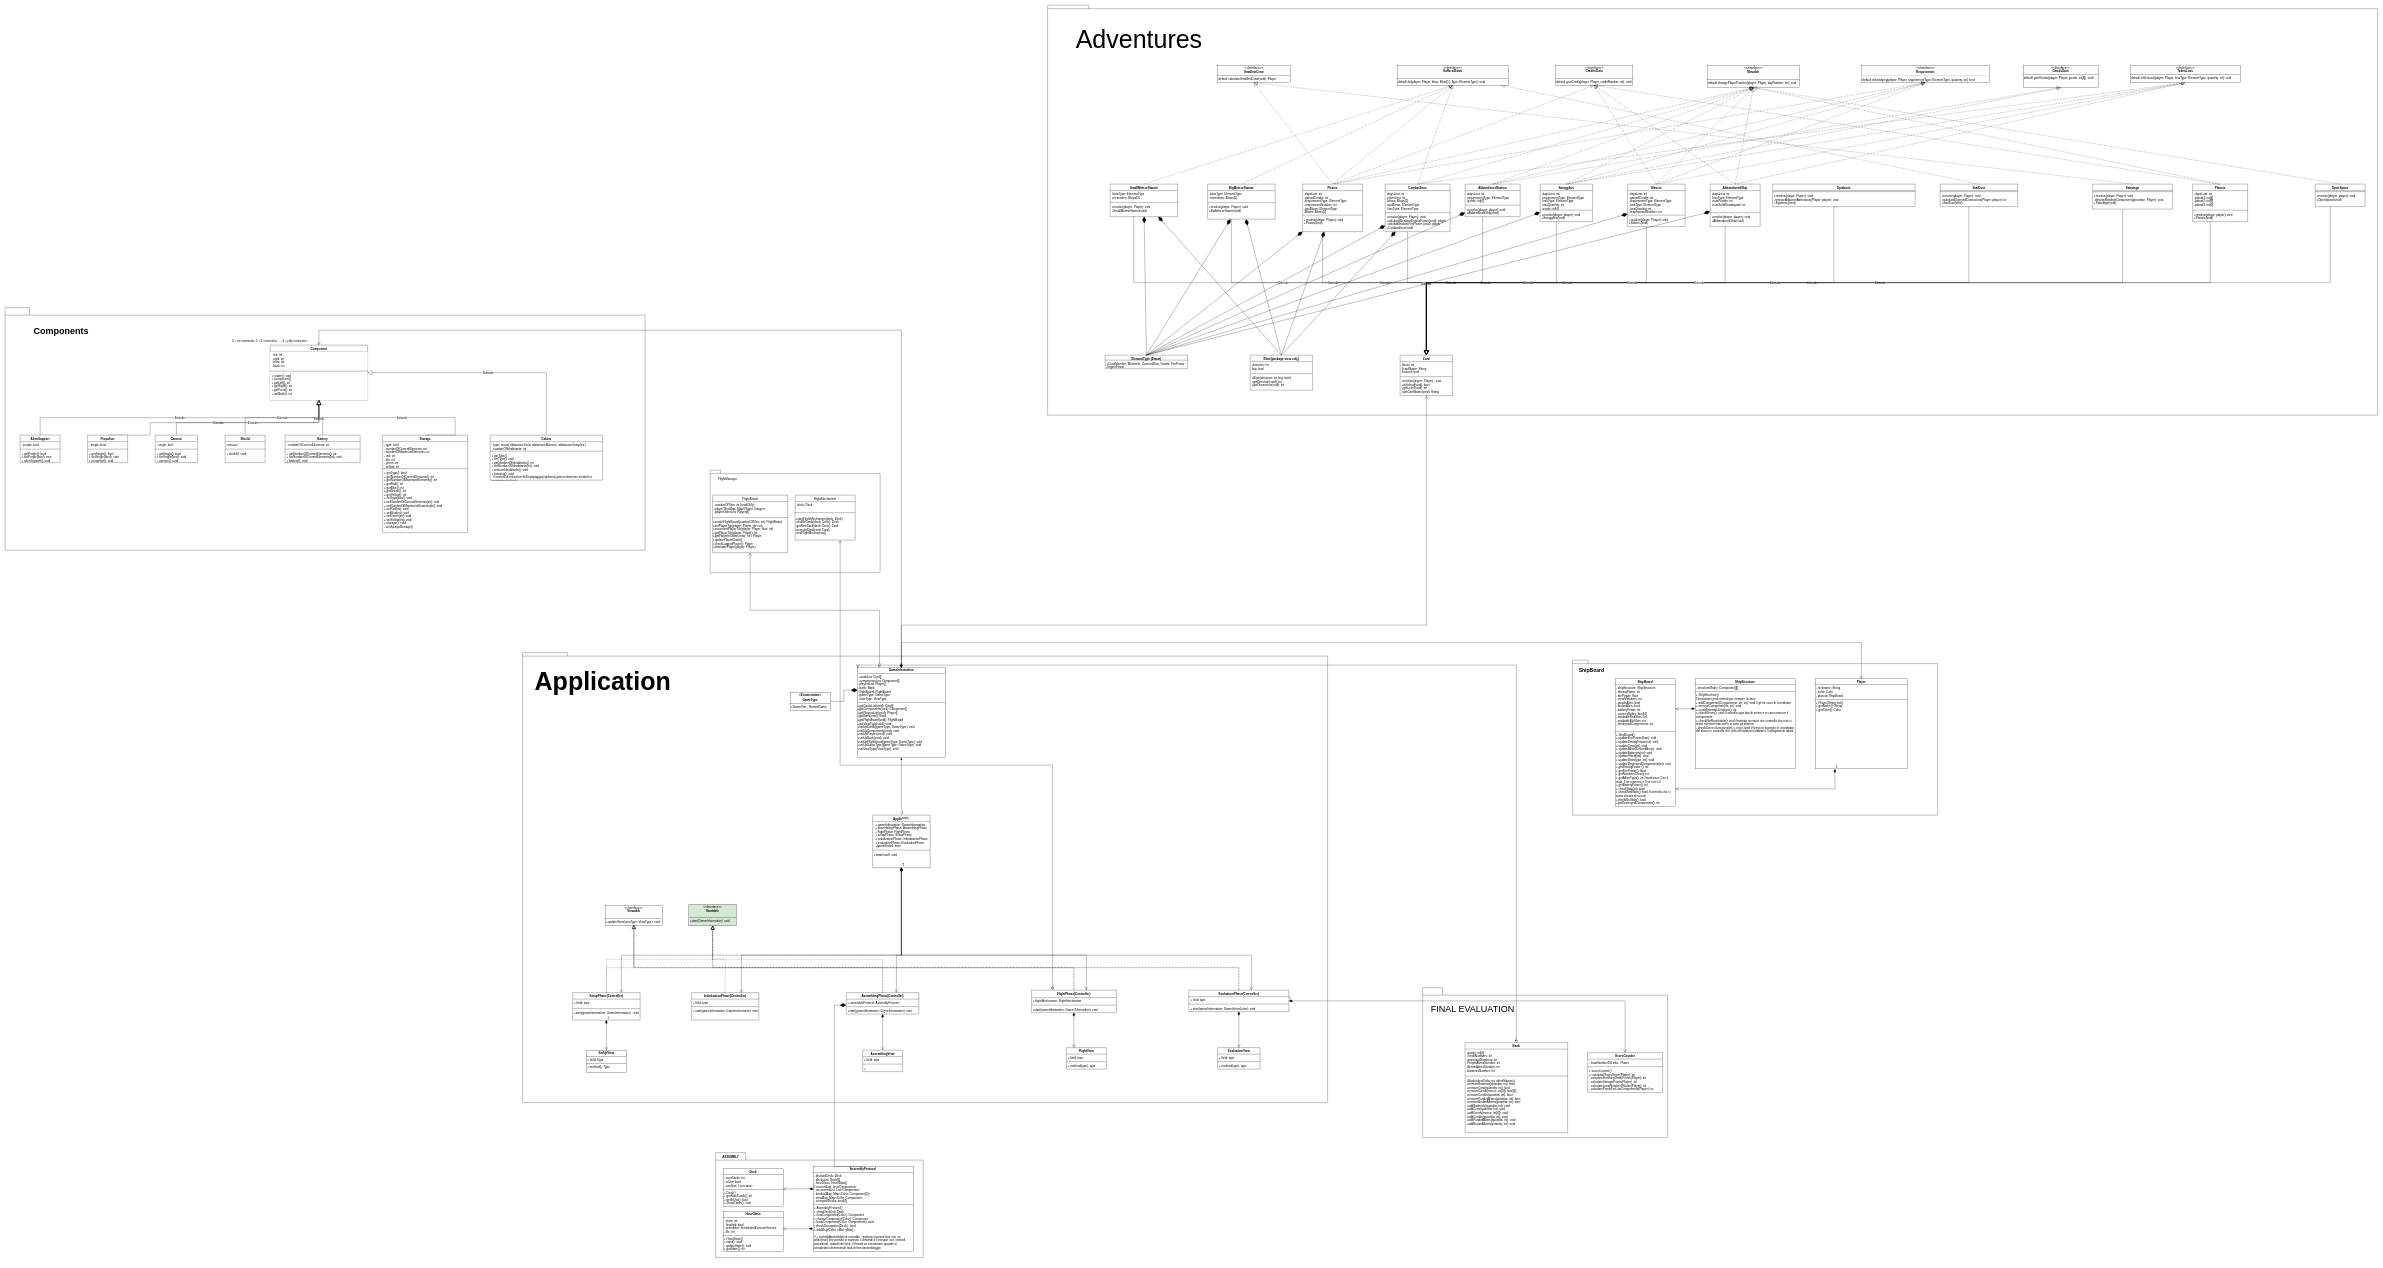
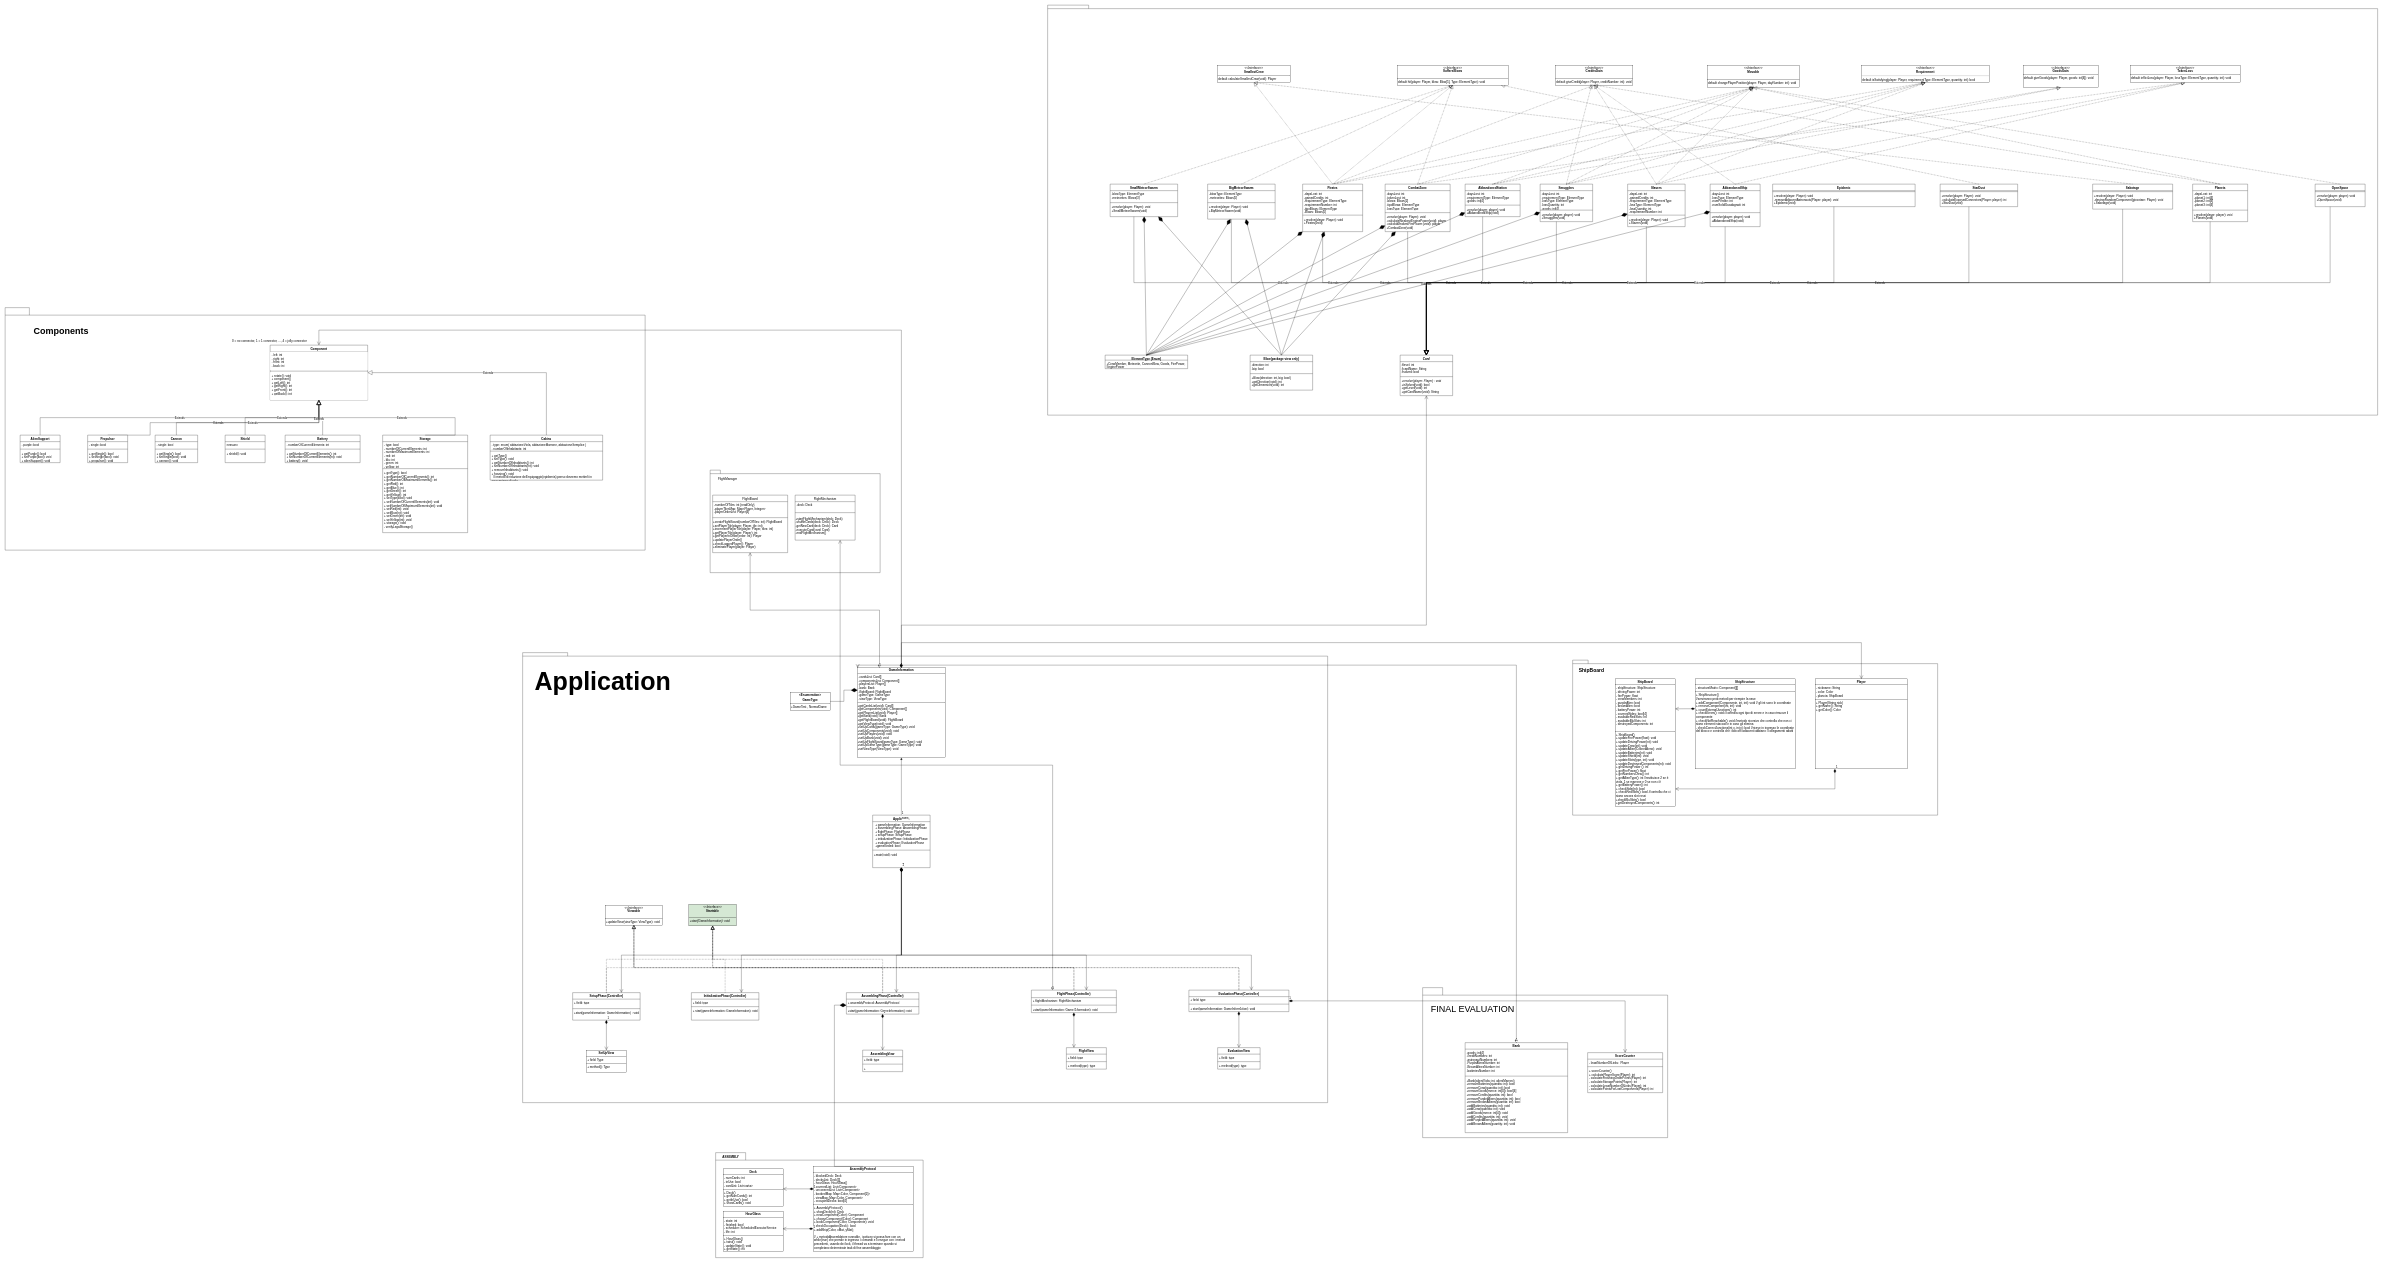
(1139, 39) -> none
(2051, 105) -> (1578, 139)
(1744, 137) -> none
